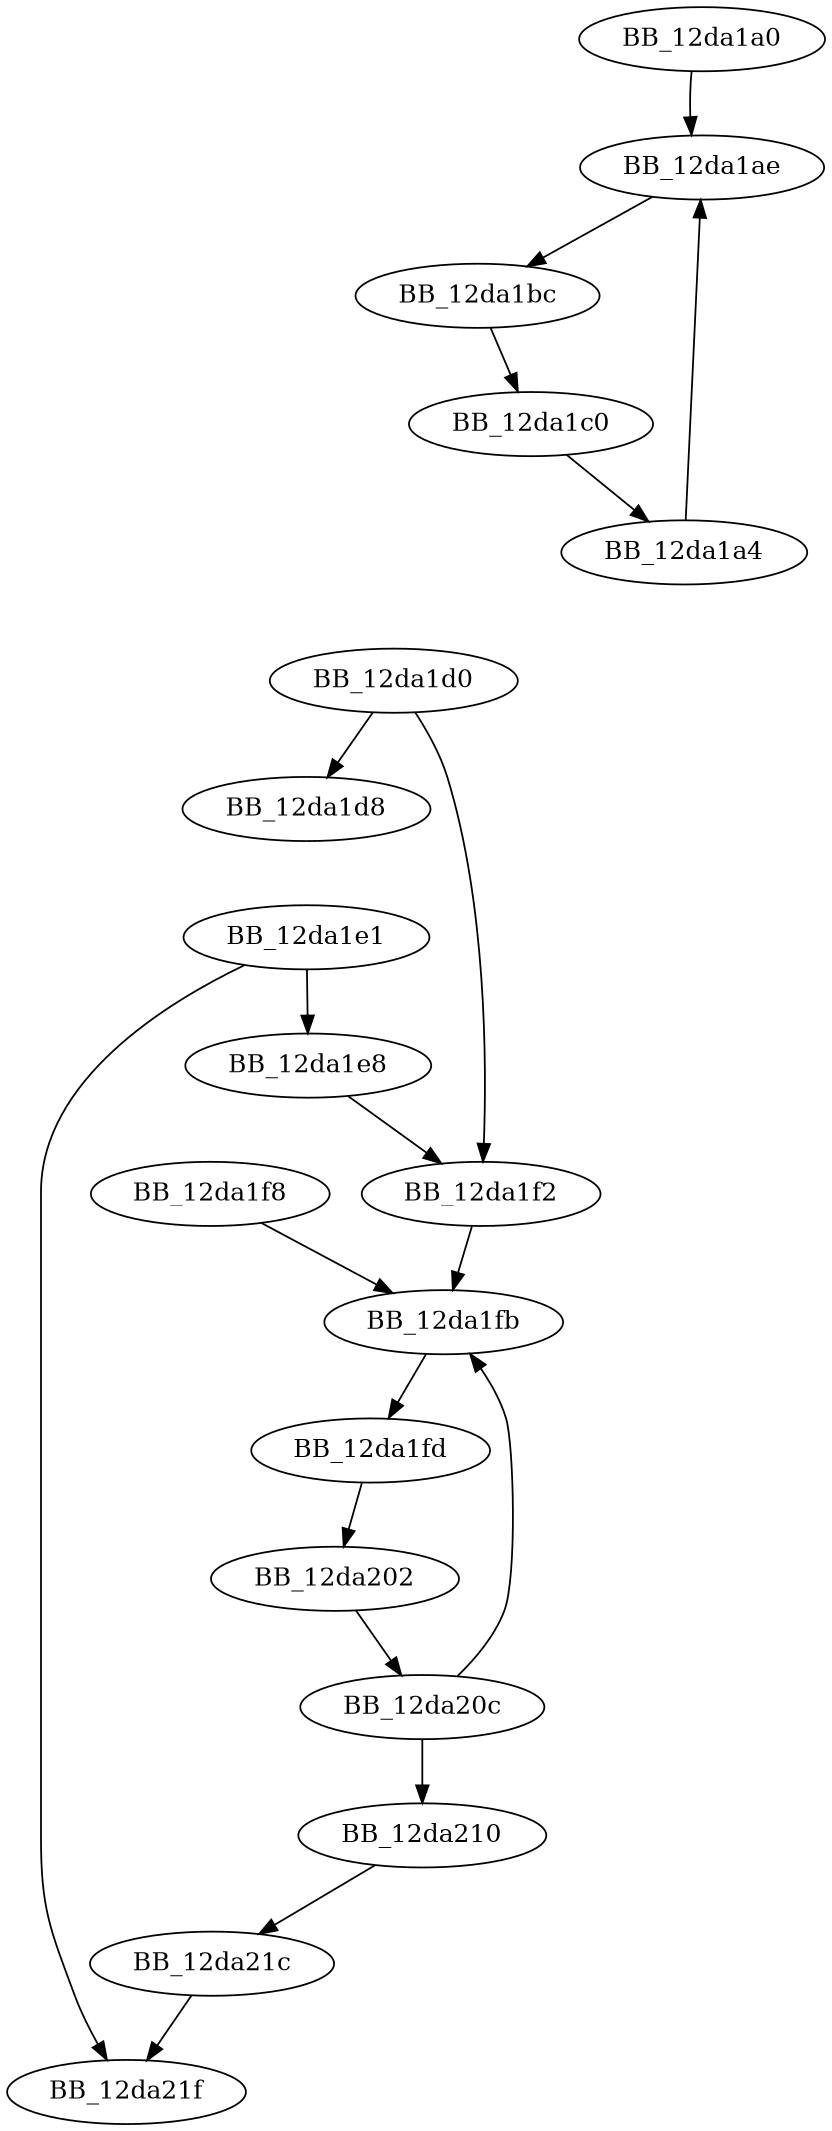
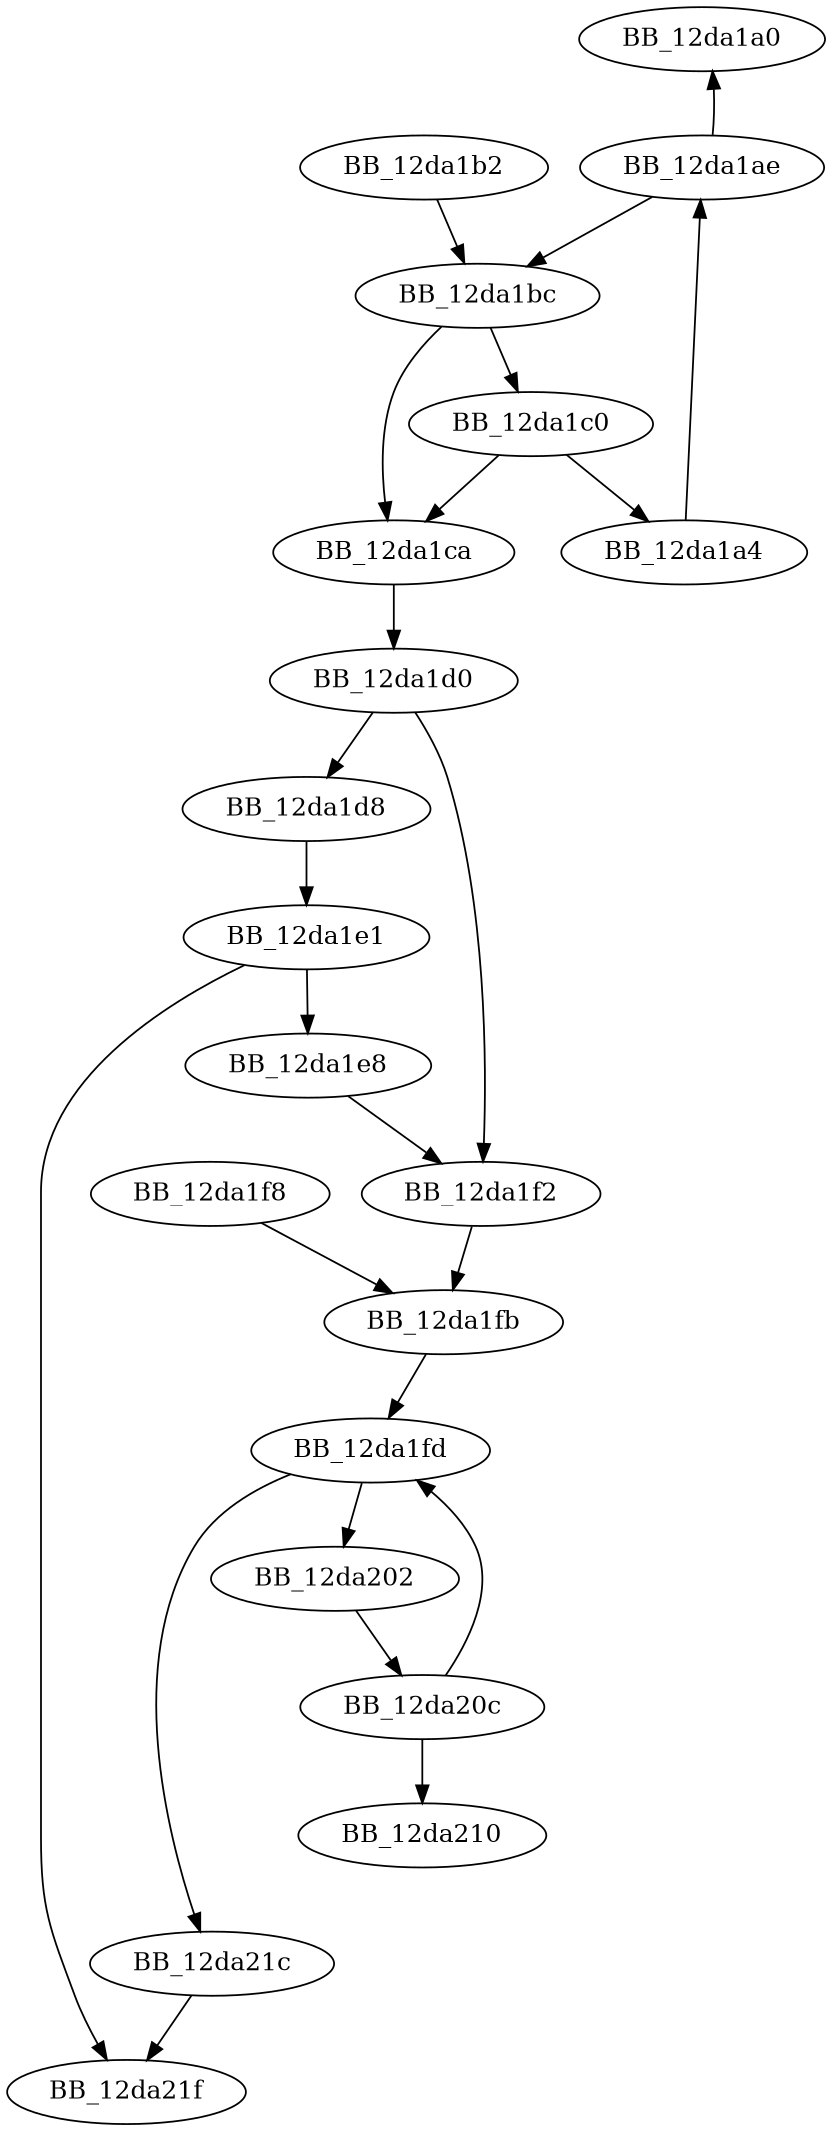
(690, 94) -> (714, 112)
none -> (424, 168)
none -> (394, 552)
none -> (306, 864)
(513, 1527) -> (482, 1579)
(325, 1895) -> (159, 1668)
